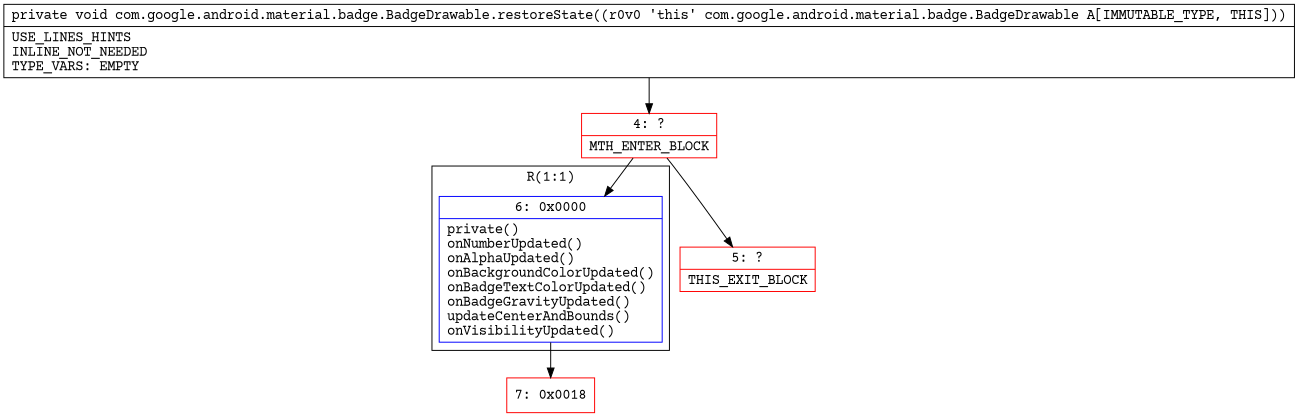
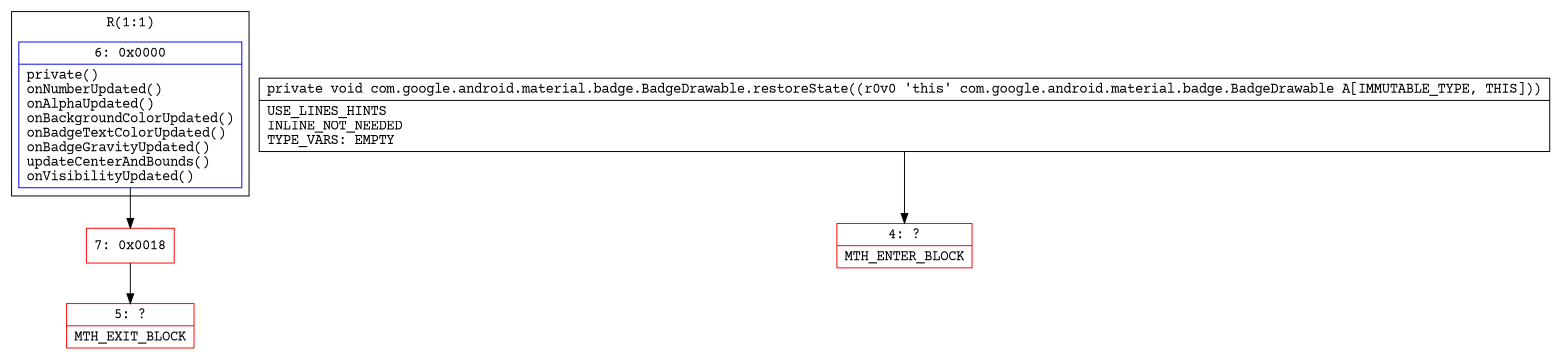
(622, 173) -> none
(697, 198) -> (130, 279)
(748, 280) -> (130, 336)
